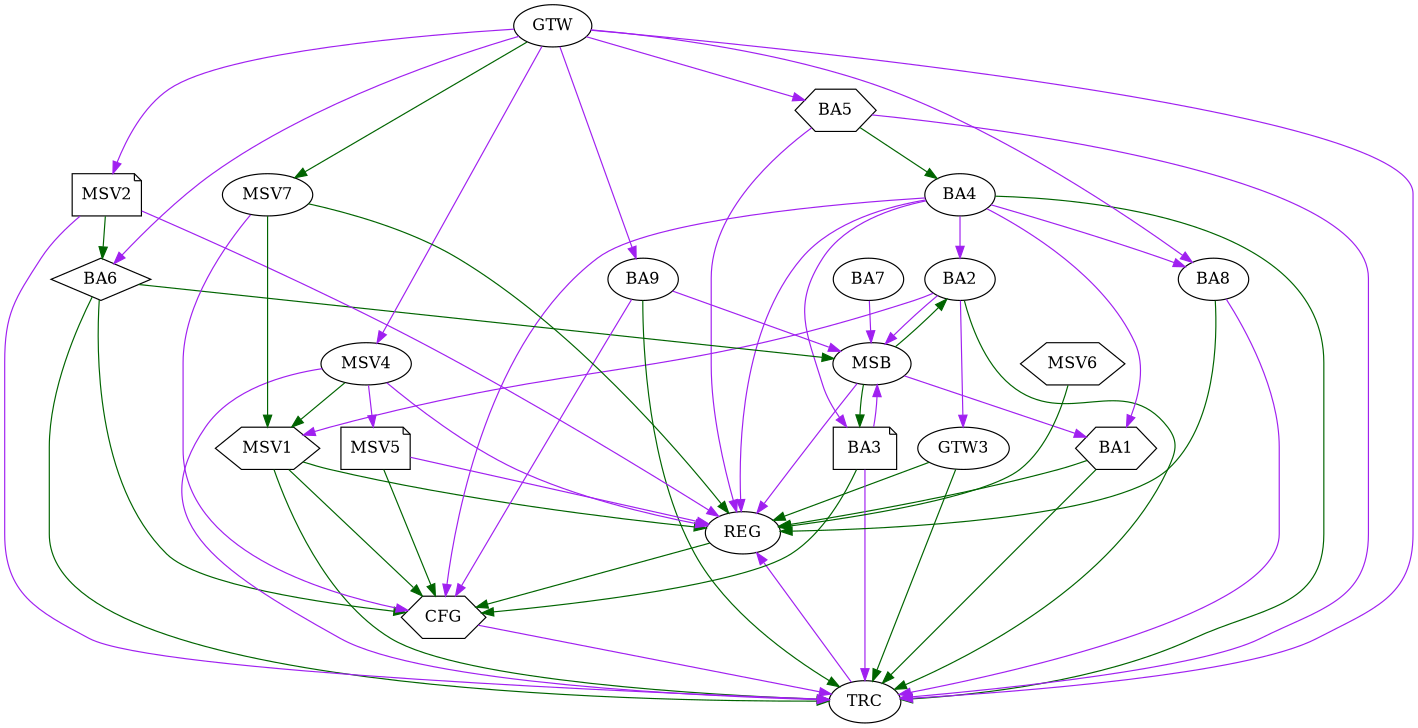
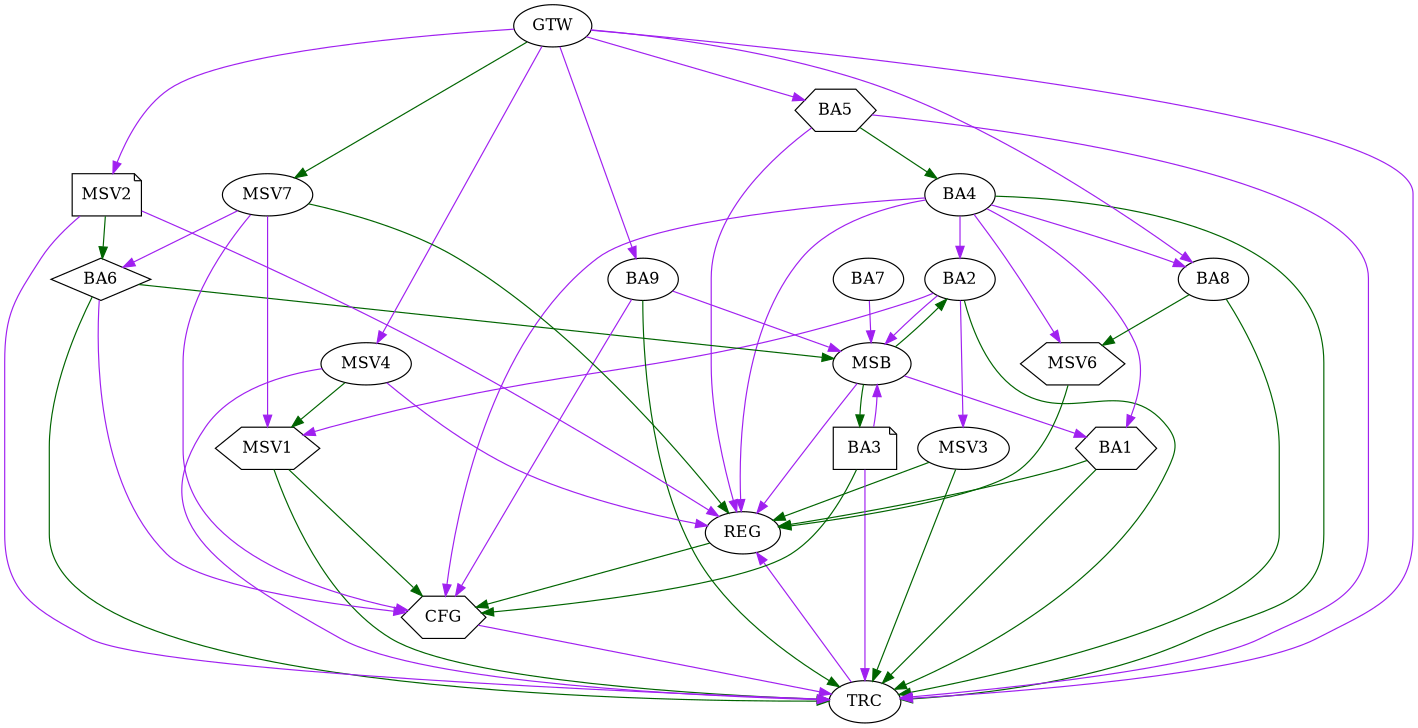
(305, 119) -> (183, 238)
(812, 280) -> (1015, 272)
(268, 316) -> (268, 316)
(376, 448) -> none
(964, 448) -> (964, 448)
(497, 501) -> none
(1073, 505) -> (1151, 317)
(156, 541) -> (156, 541)
(1225, 595) -> (1225, 595)
